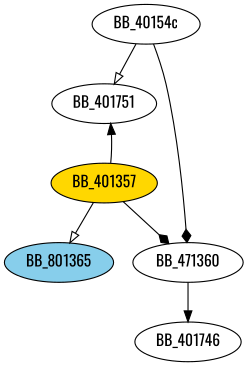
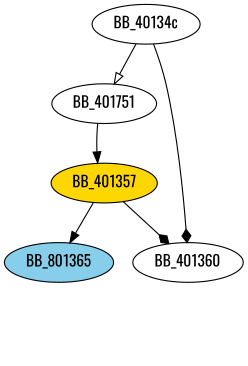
(146, 24) -> (146, 24)
(112, 149) -> (97, 138)
(84, 218) -> (84, 218)
(188, 262) -> (188, 262)
(188, 342) -> none
